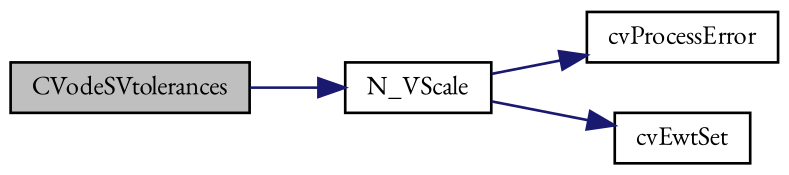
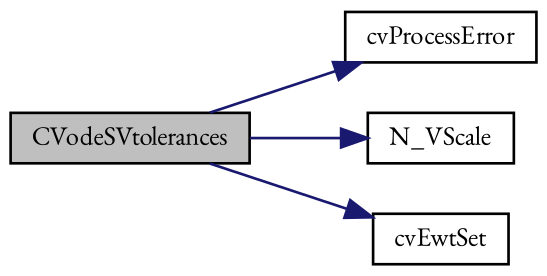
(526, 67) -> (272, 92)
(540, 111) -> (278, 186)
